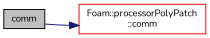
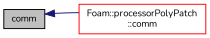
(57, 25) -> (67, 13)
